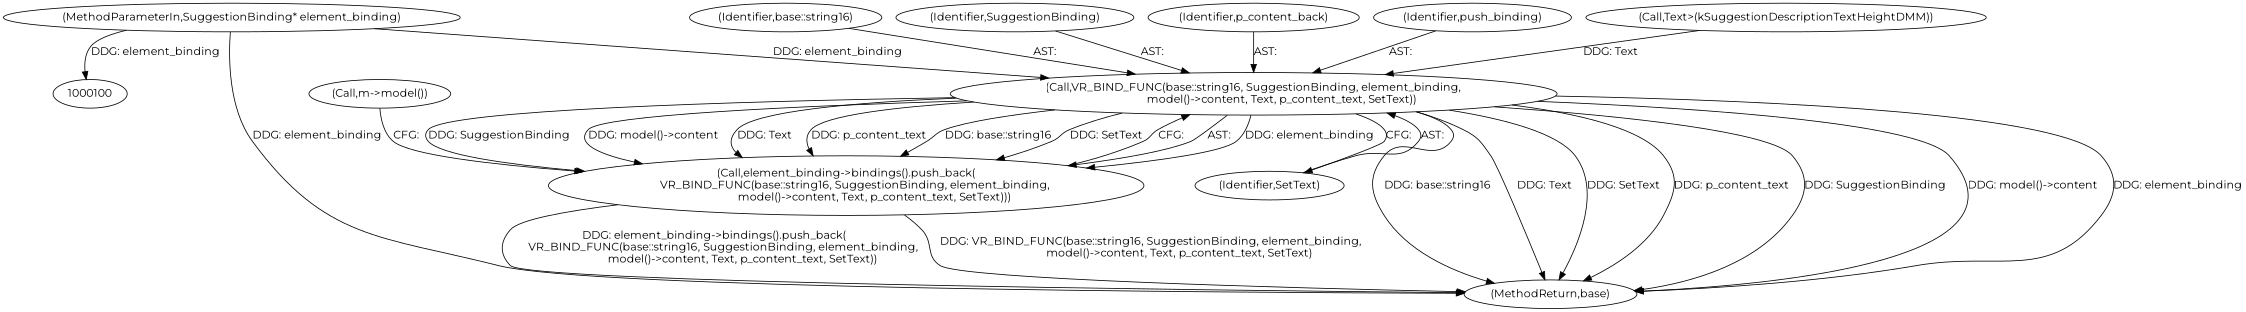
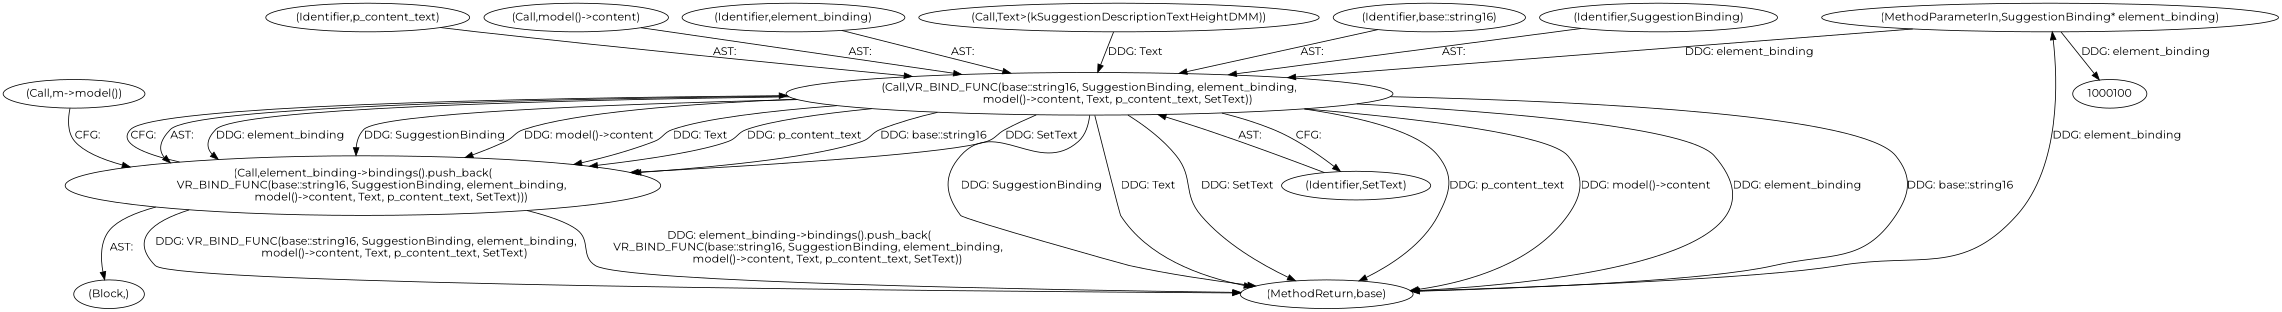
none -> (576, 18)
(1254, 18) -> (368, 18)
(1473, 18) -> (793, 18)
(474, 260) -> (1812, 269)
none -> (109, 294)
